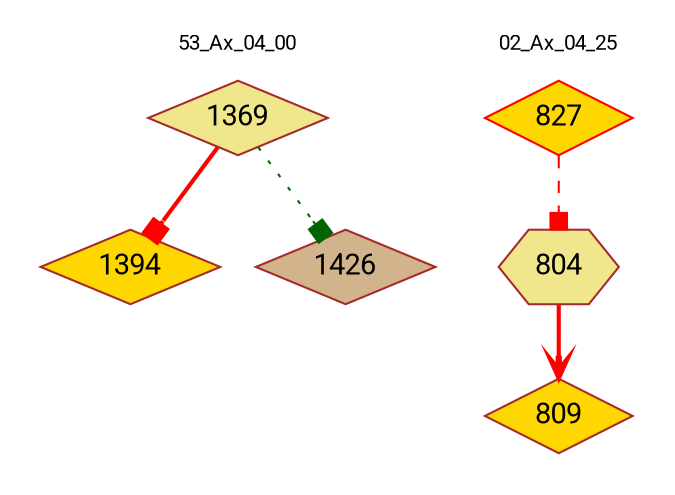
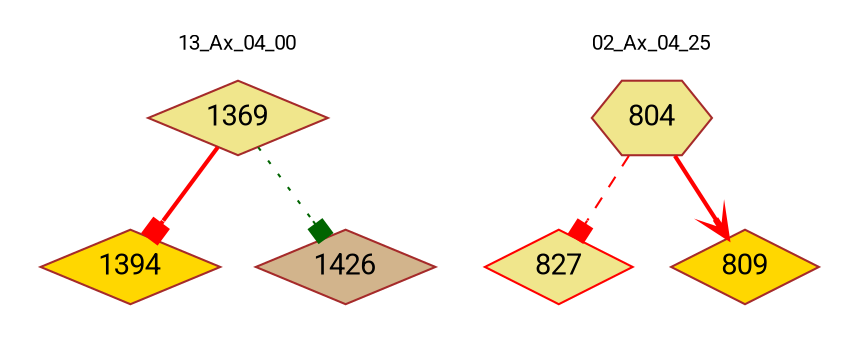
(238, 44) -> (238, 44)
(559, 118) -> (559, 267)
(559, 182) -> (608, 188)
